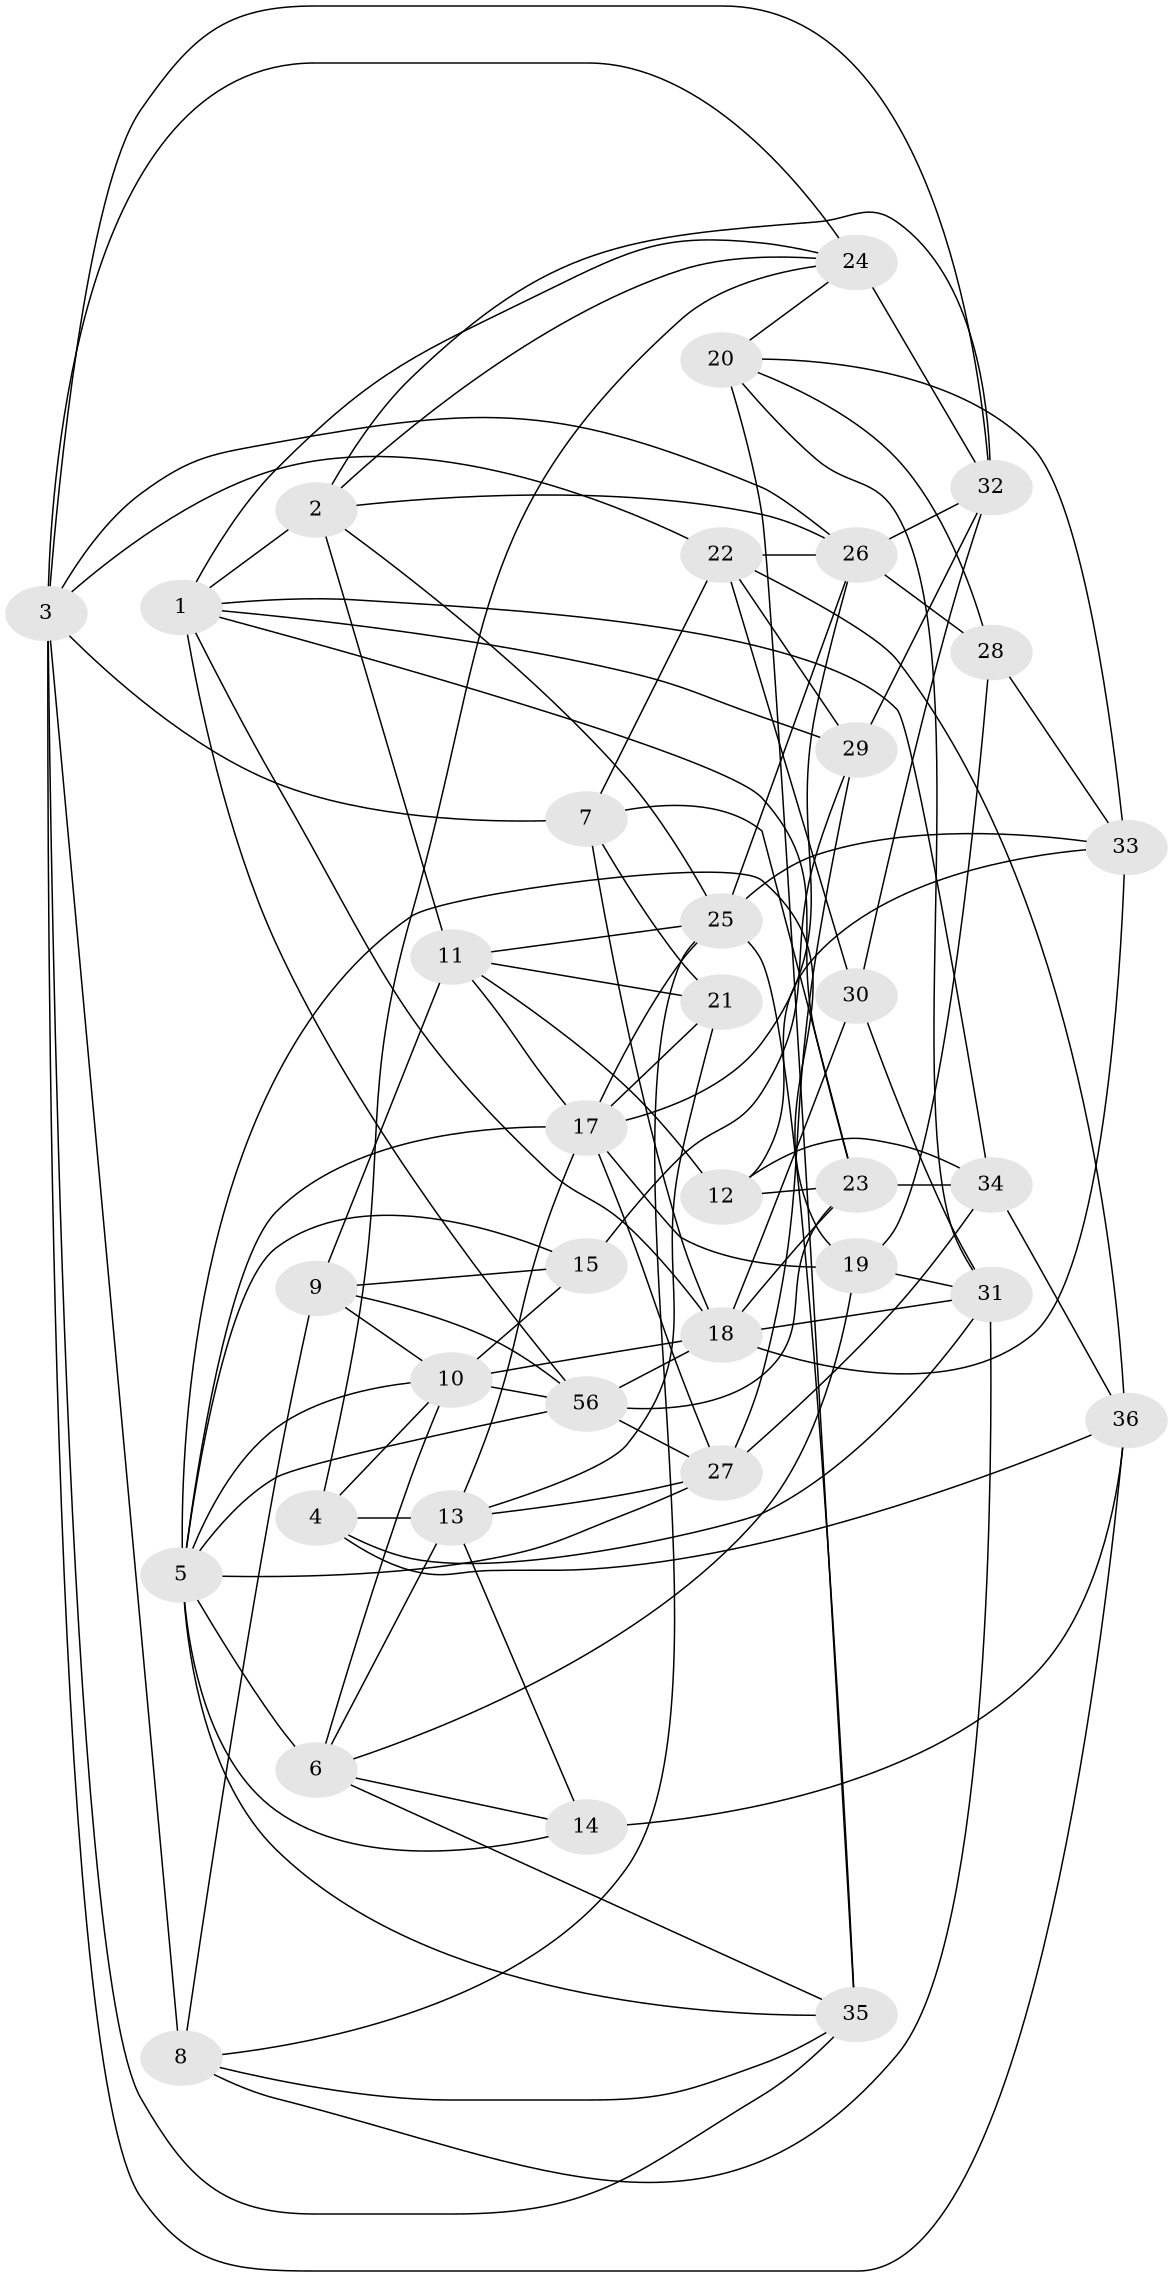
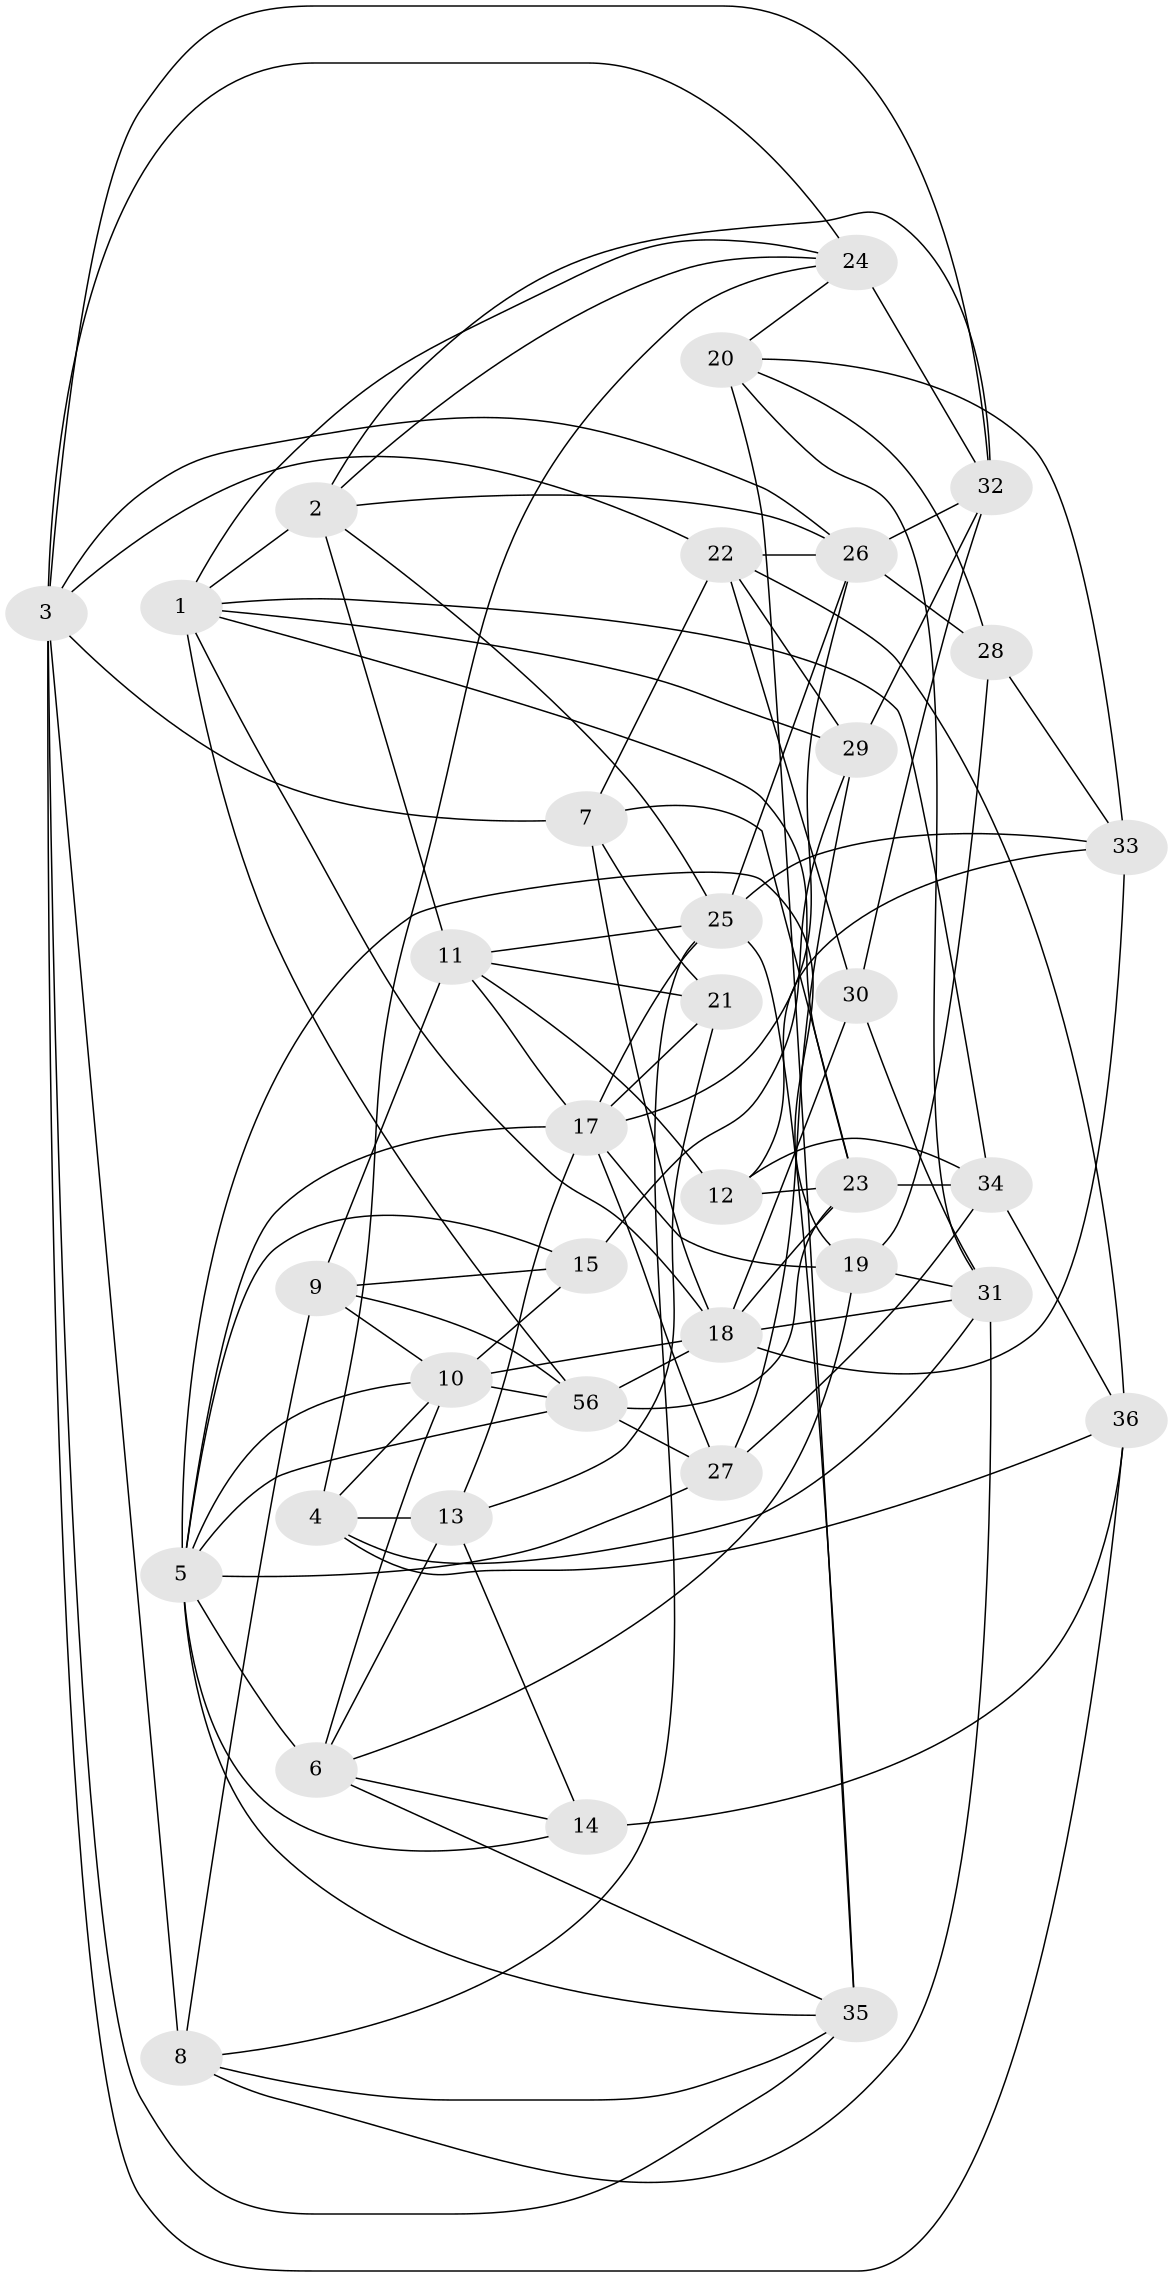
(588, 1501) -> none
